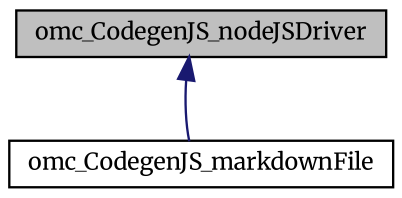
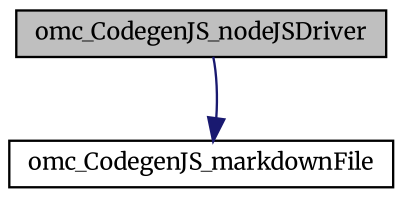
(186, 111) -> (217, 87)
